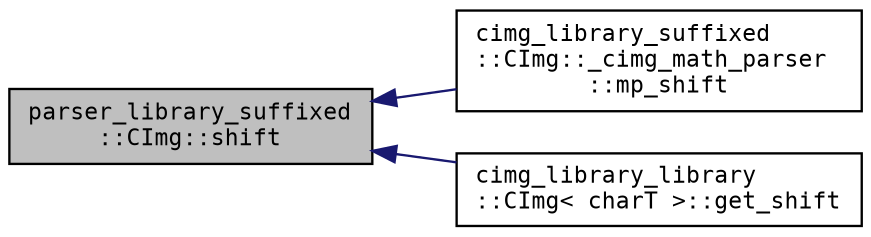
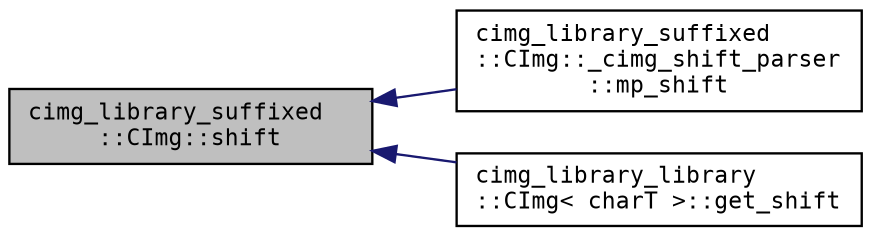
(659, 61) -> (659, 61)
(191, 126) -> (191, 126)
